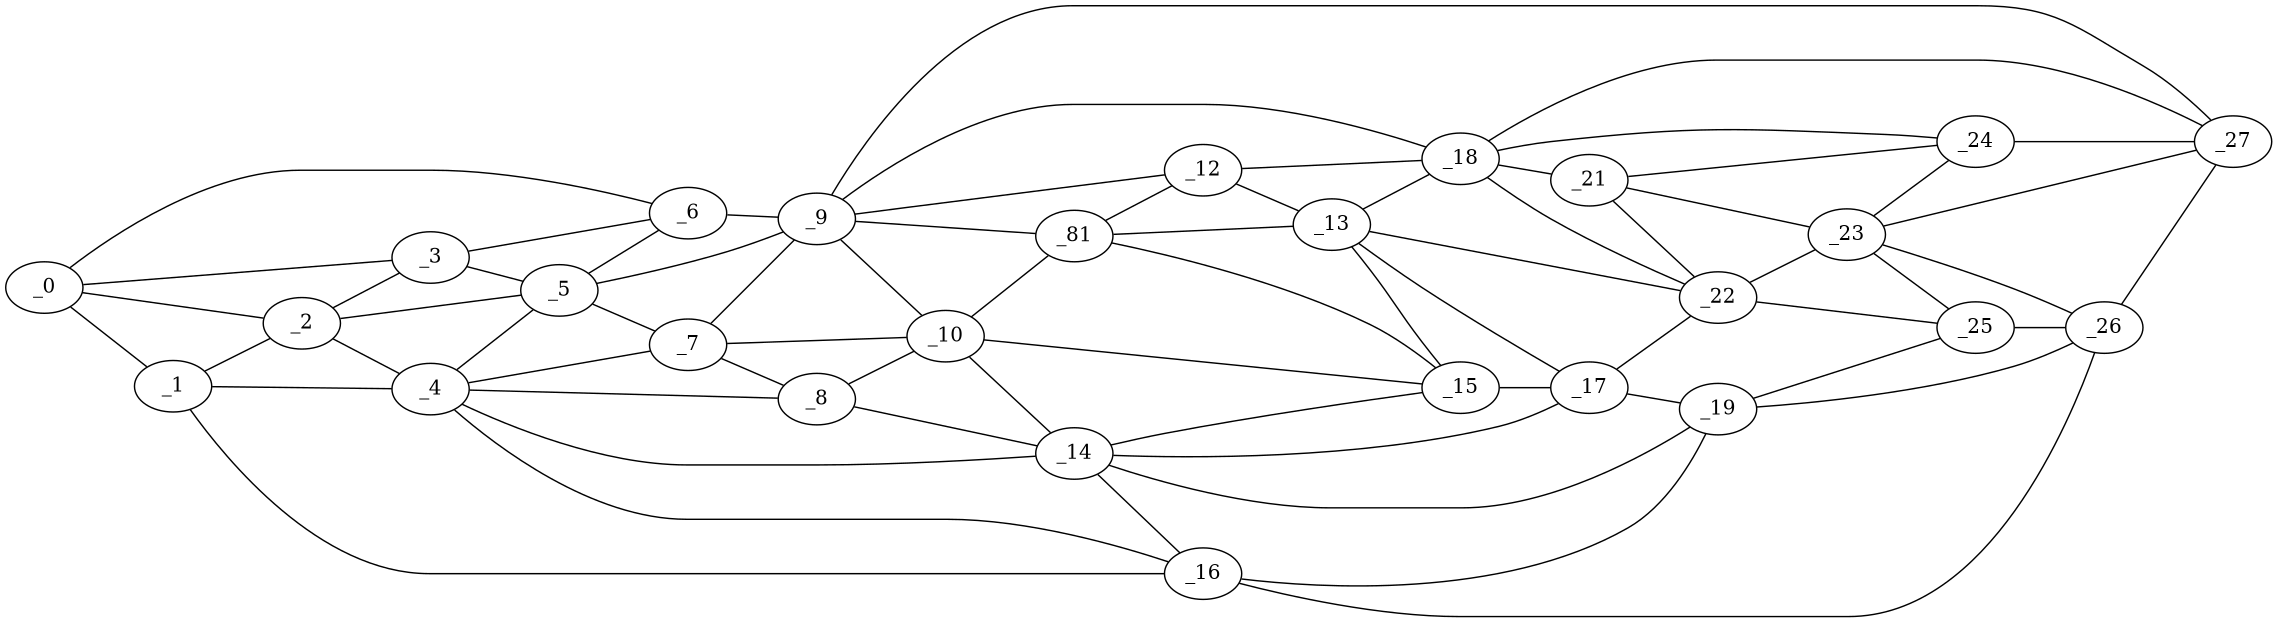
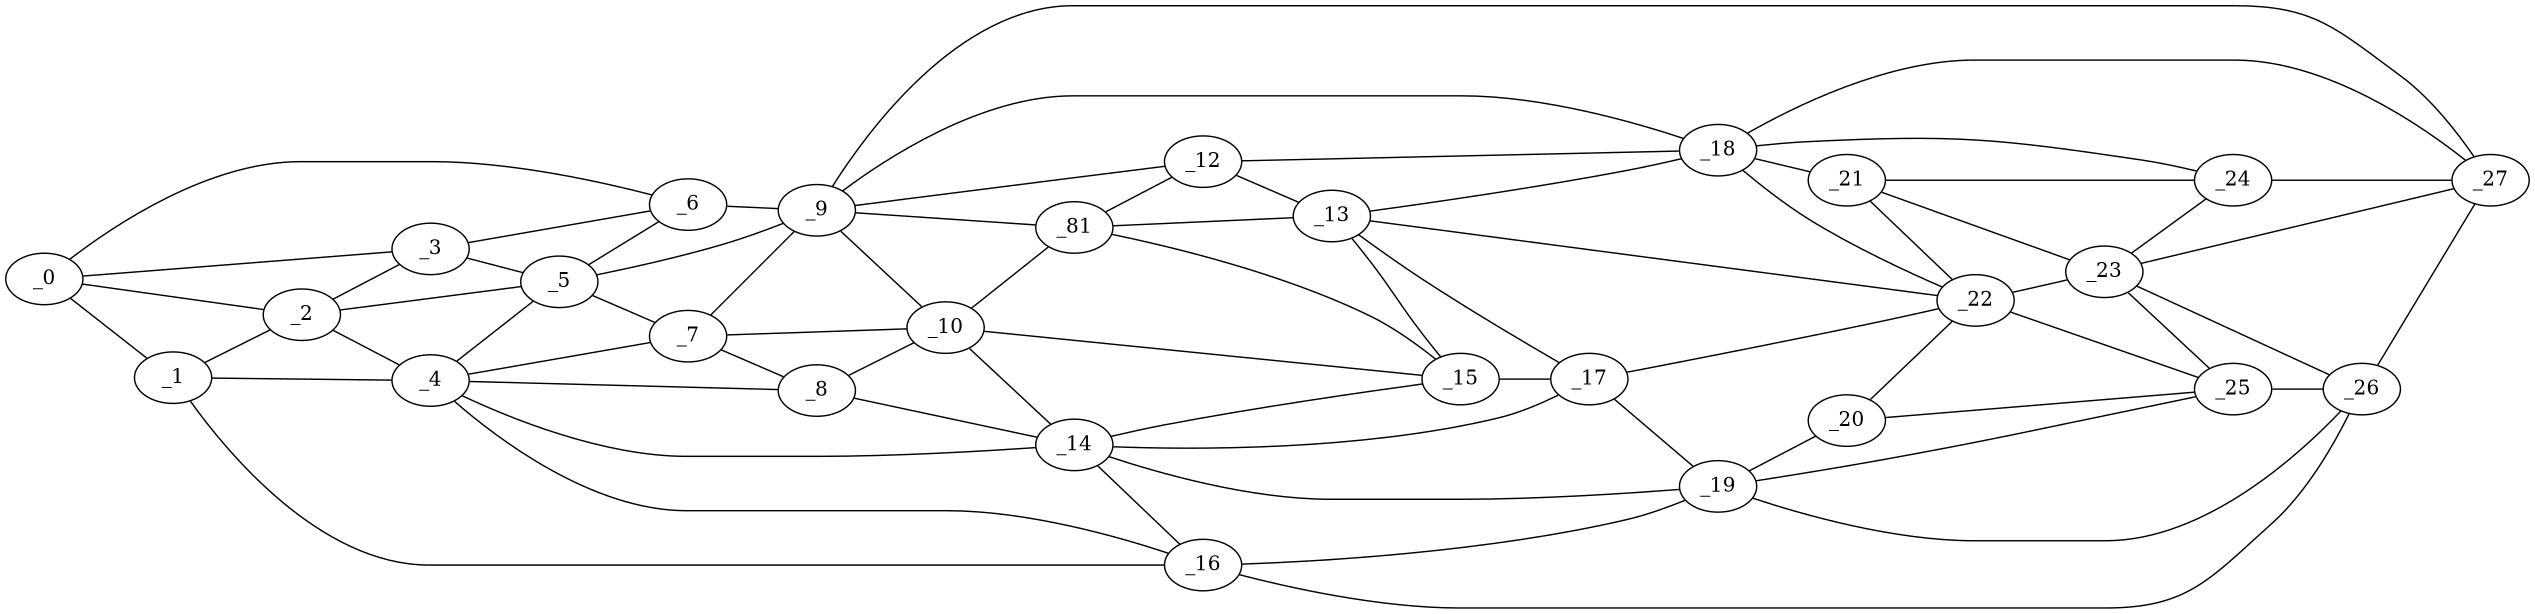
none -> (1847, 421)
